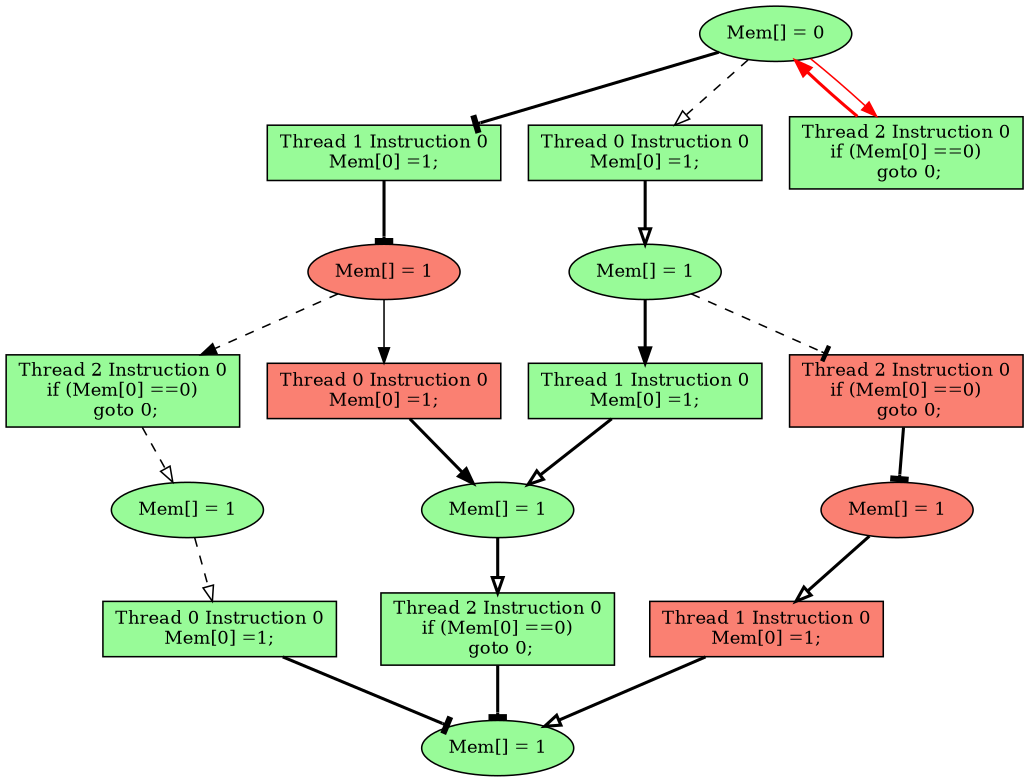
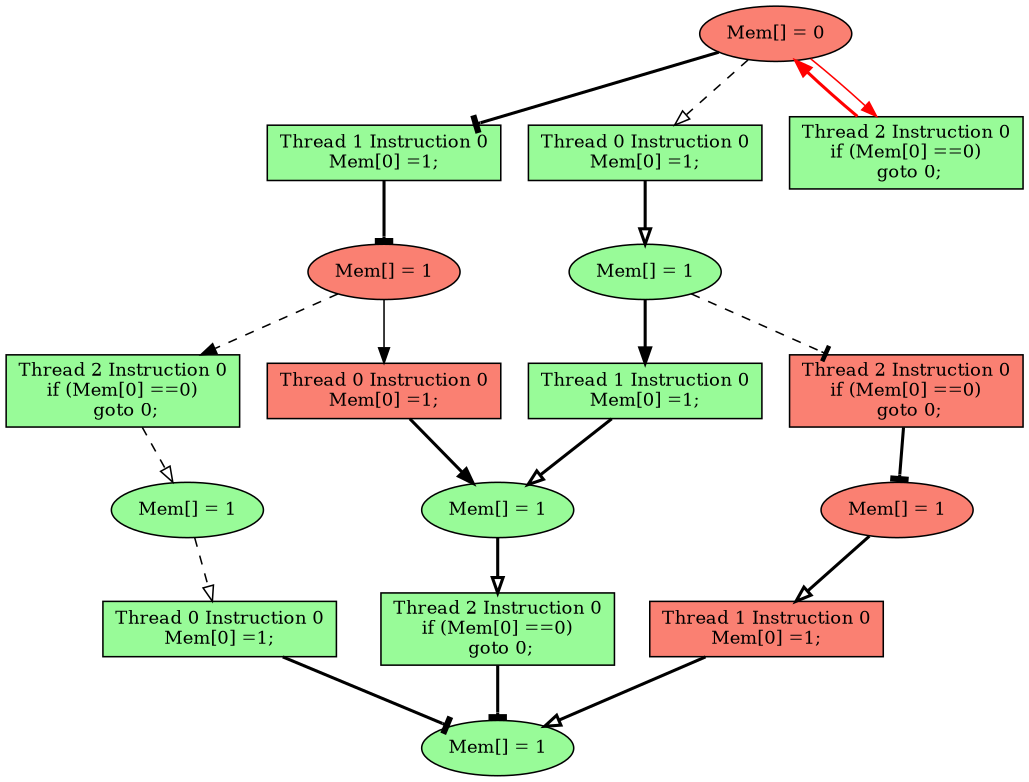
(776, 34) -> (776, 34)
